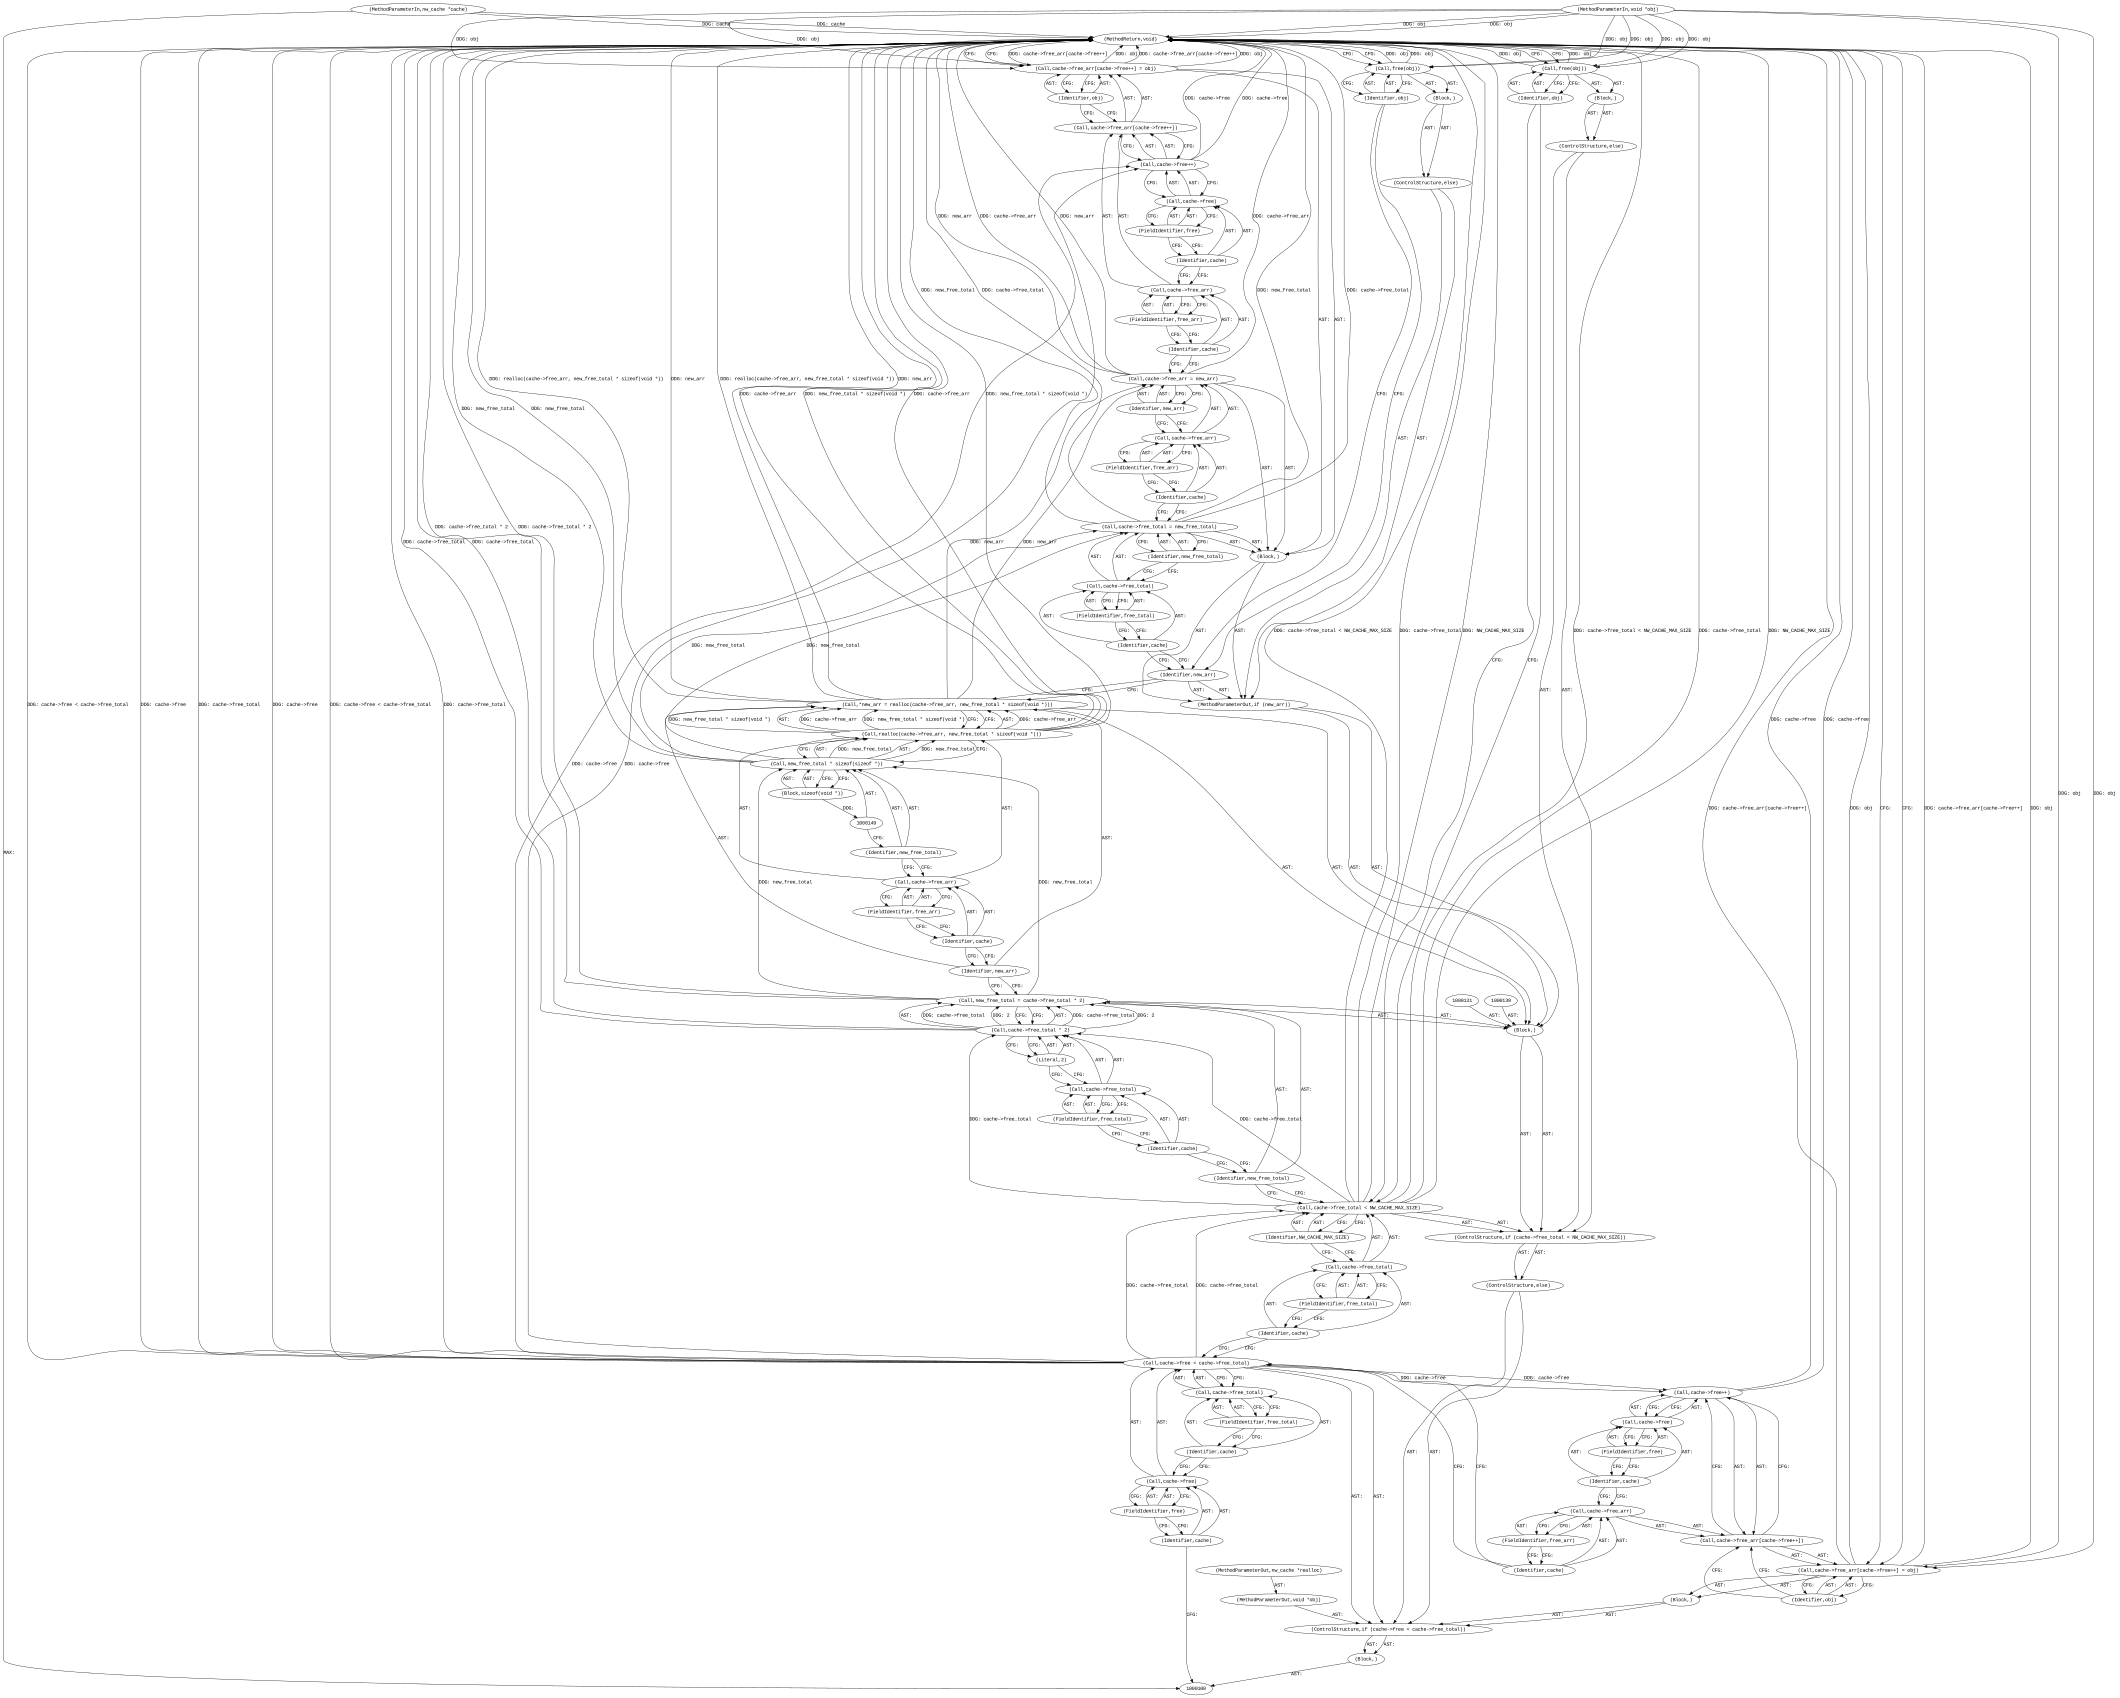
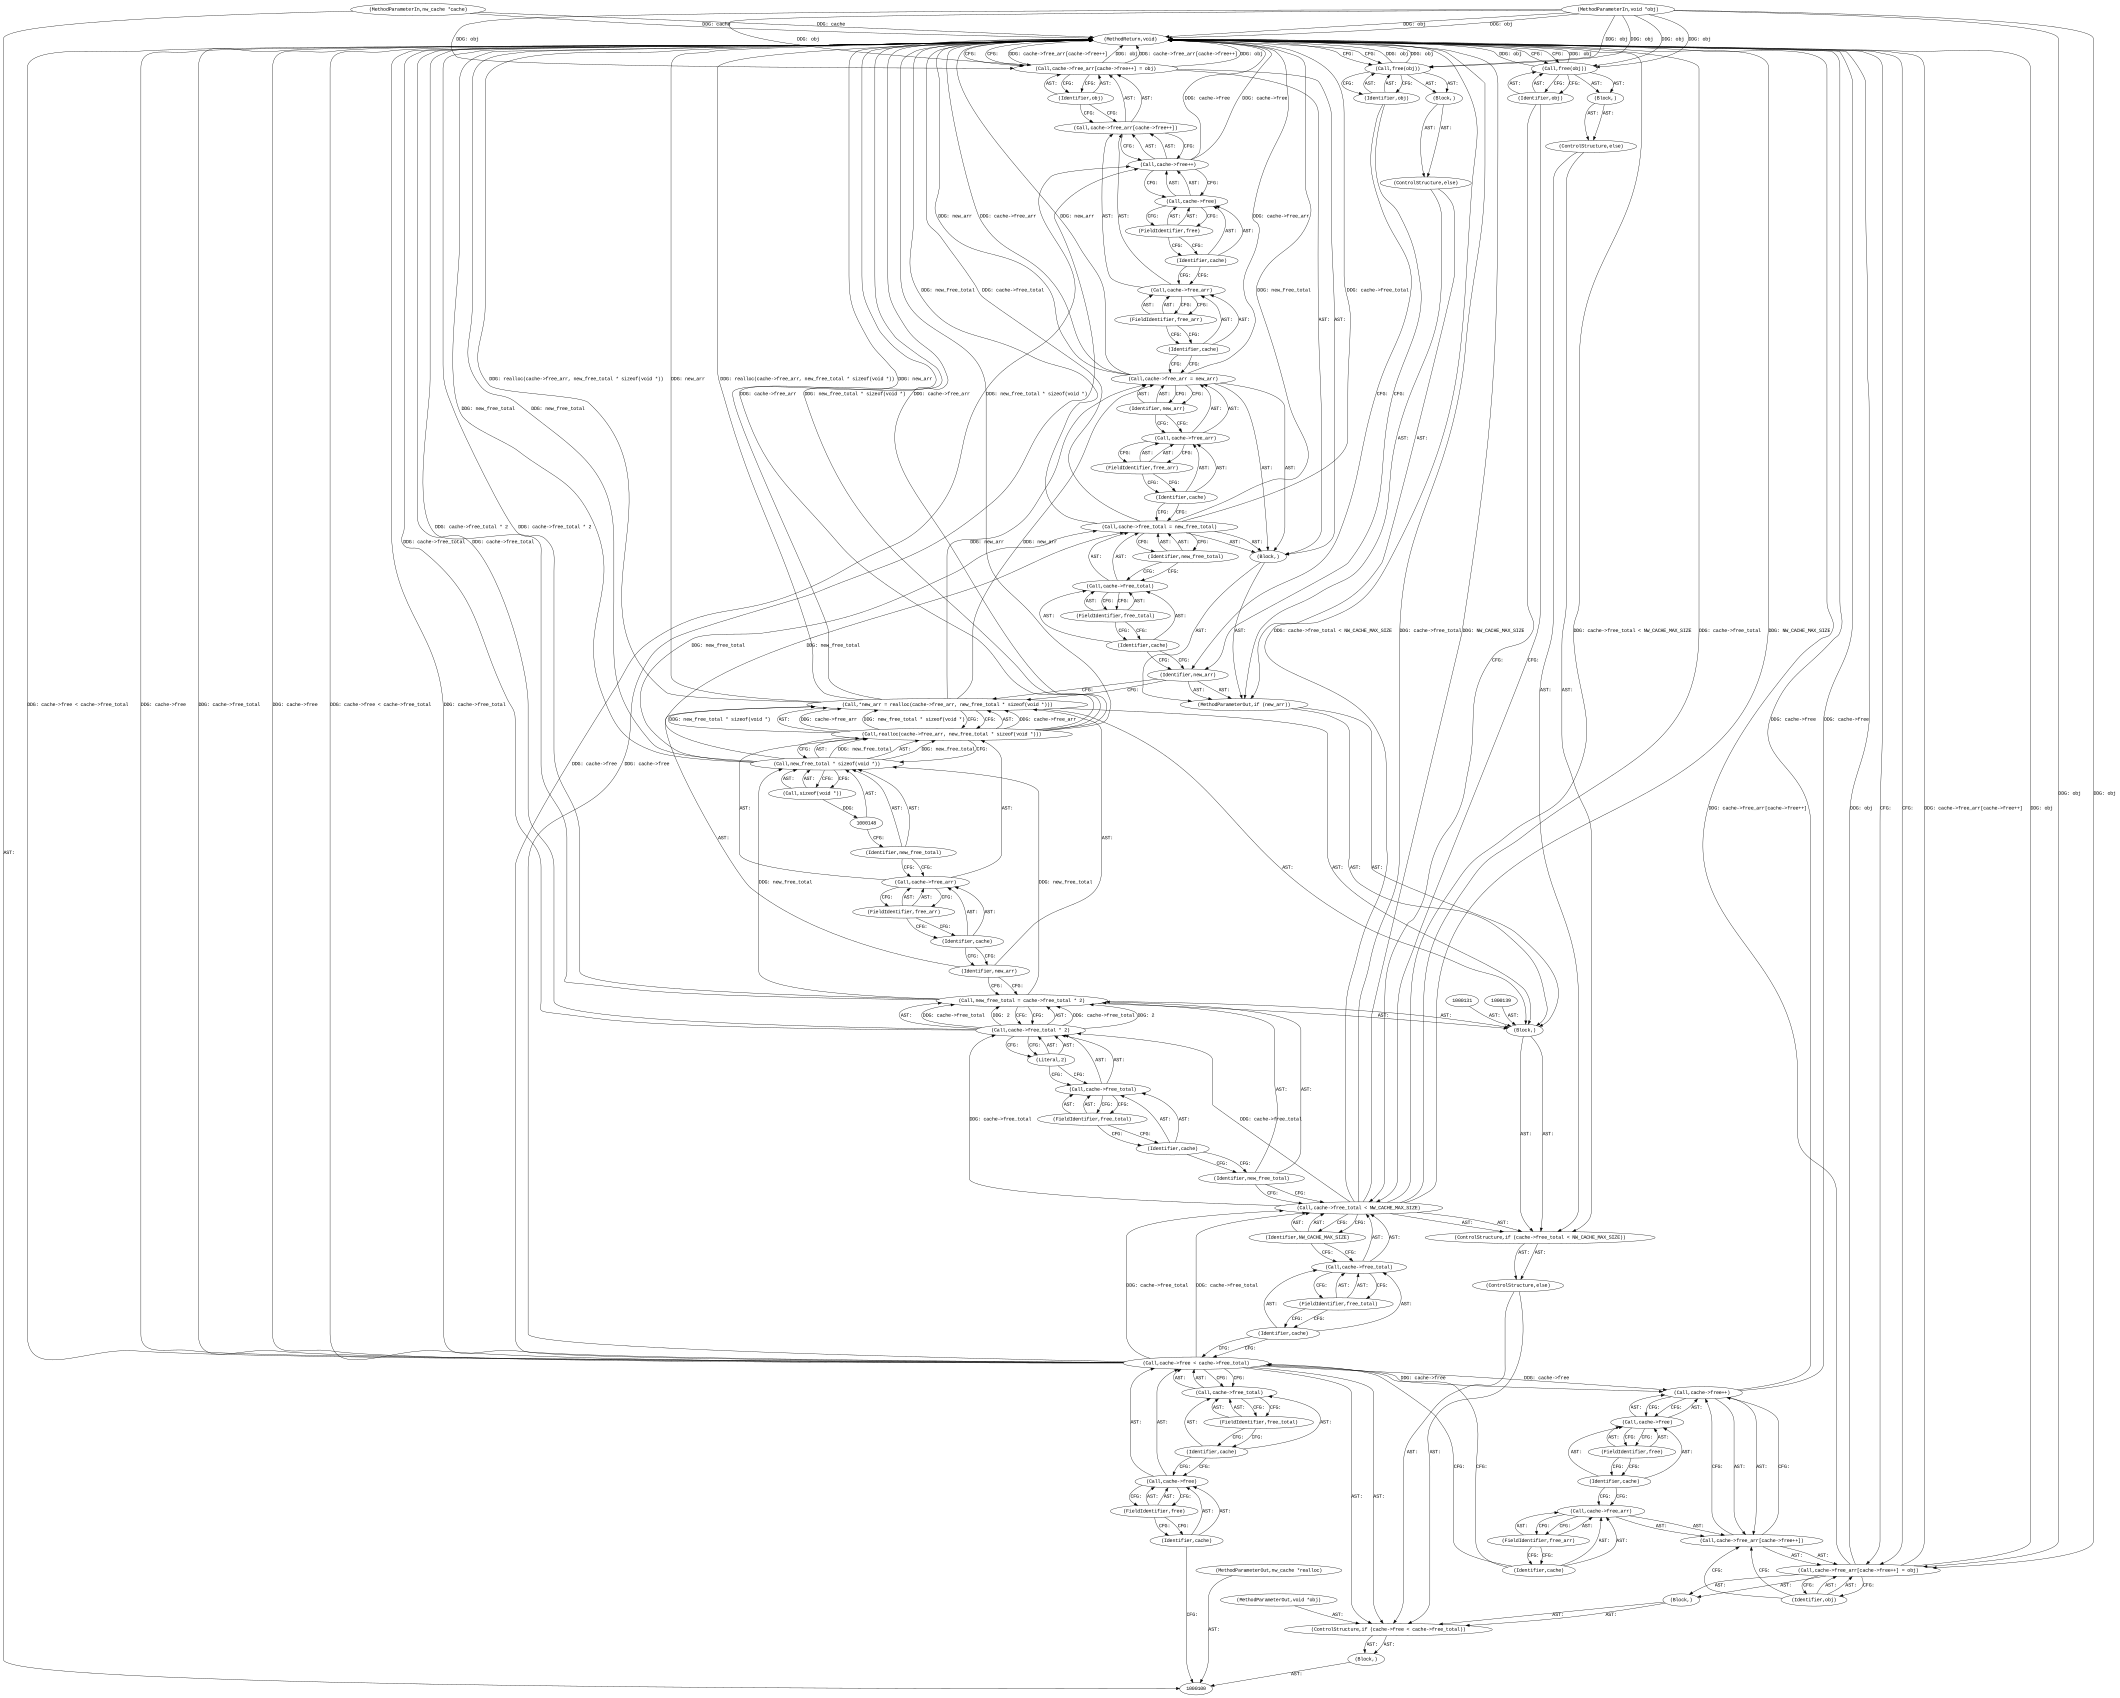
(827, 764) -> (827, 764)
(812, 794) -> (812, 794)
(866, 823) -> (866, 823)
(11, 853) -> (11, 853)
(1273, 1584) -> (1208, 1622)
